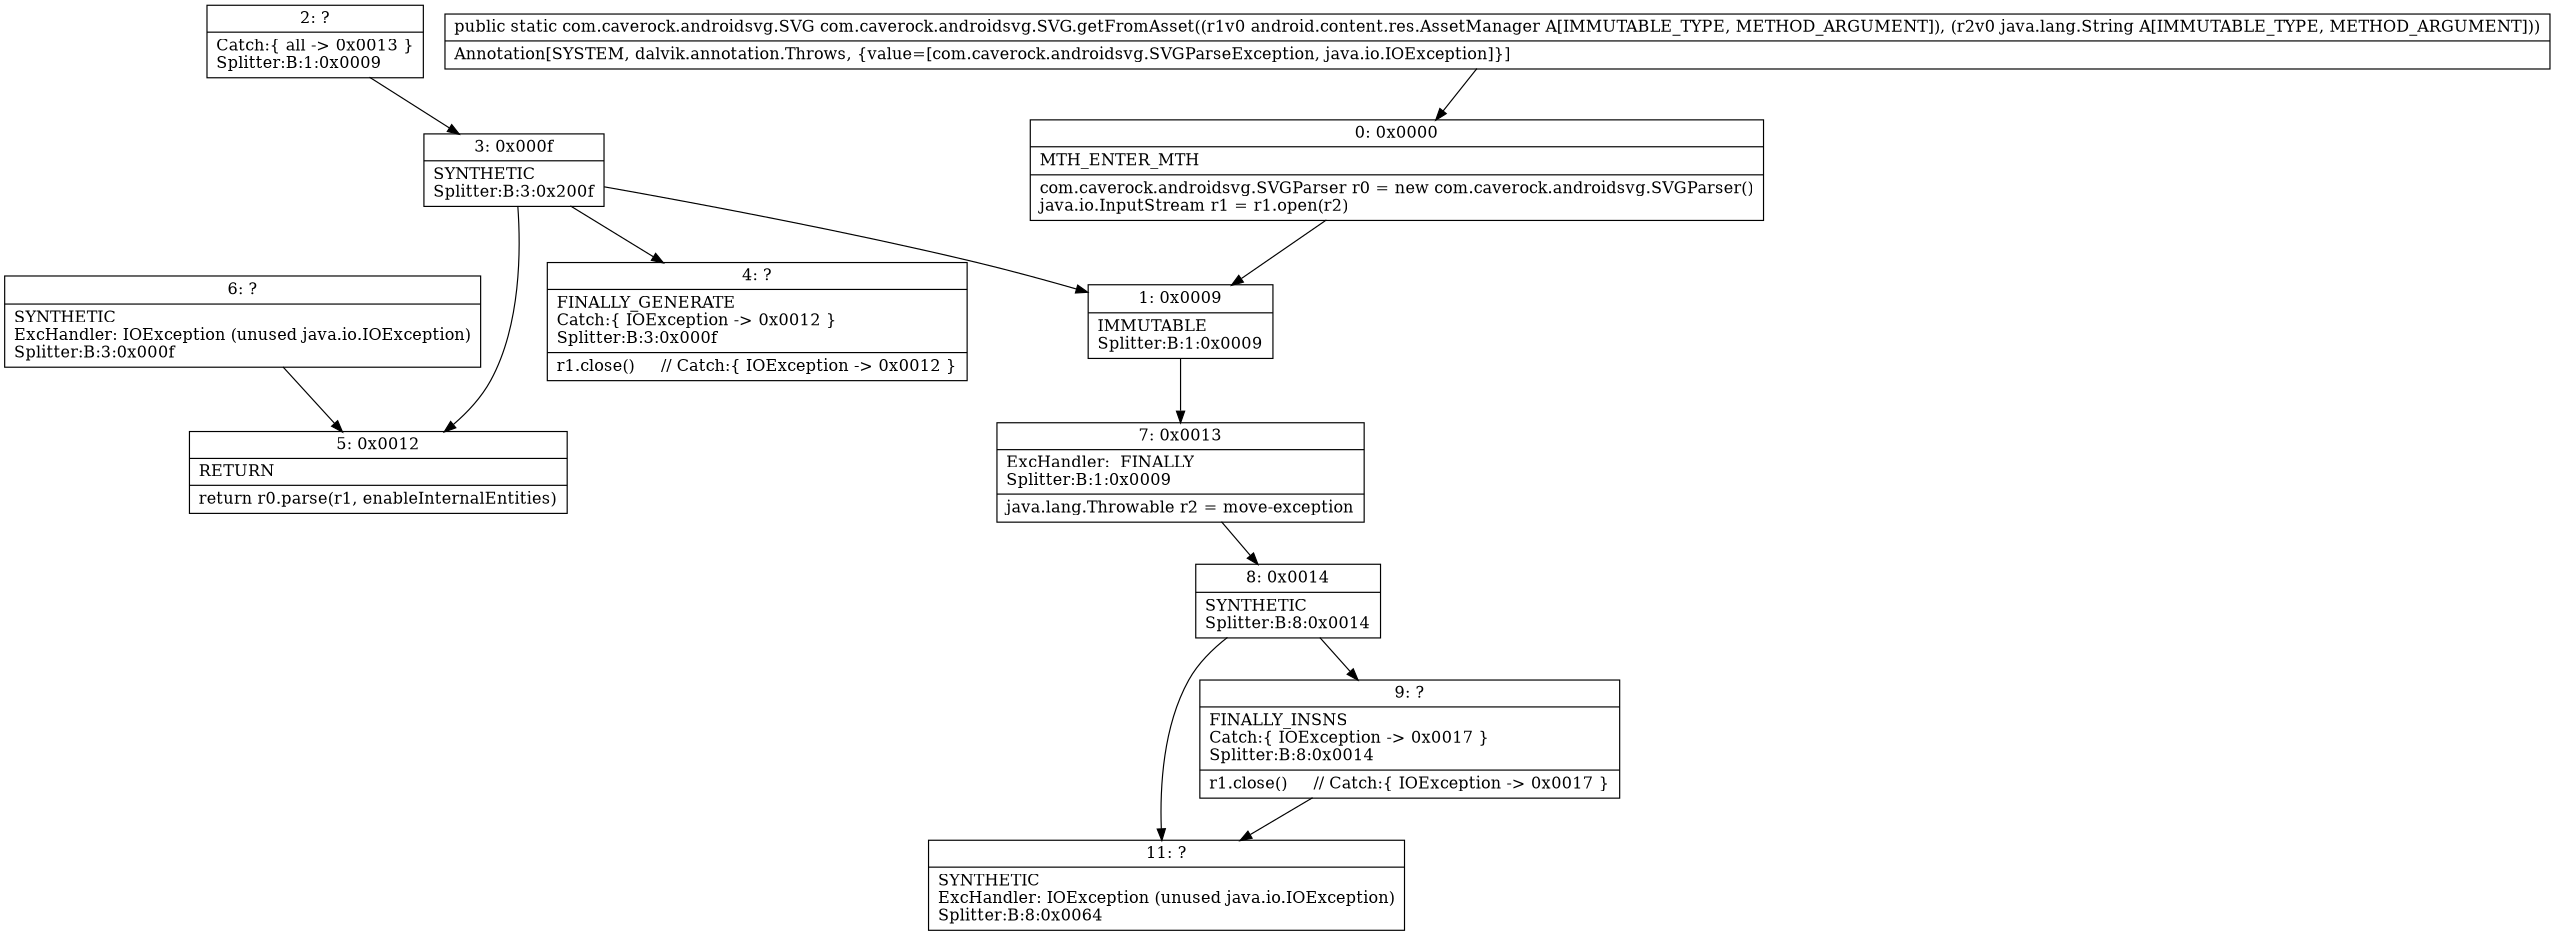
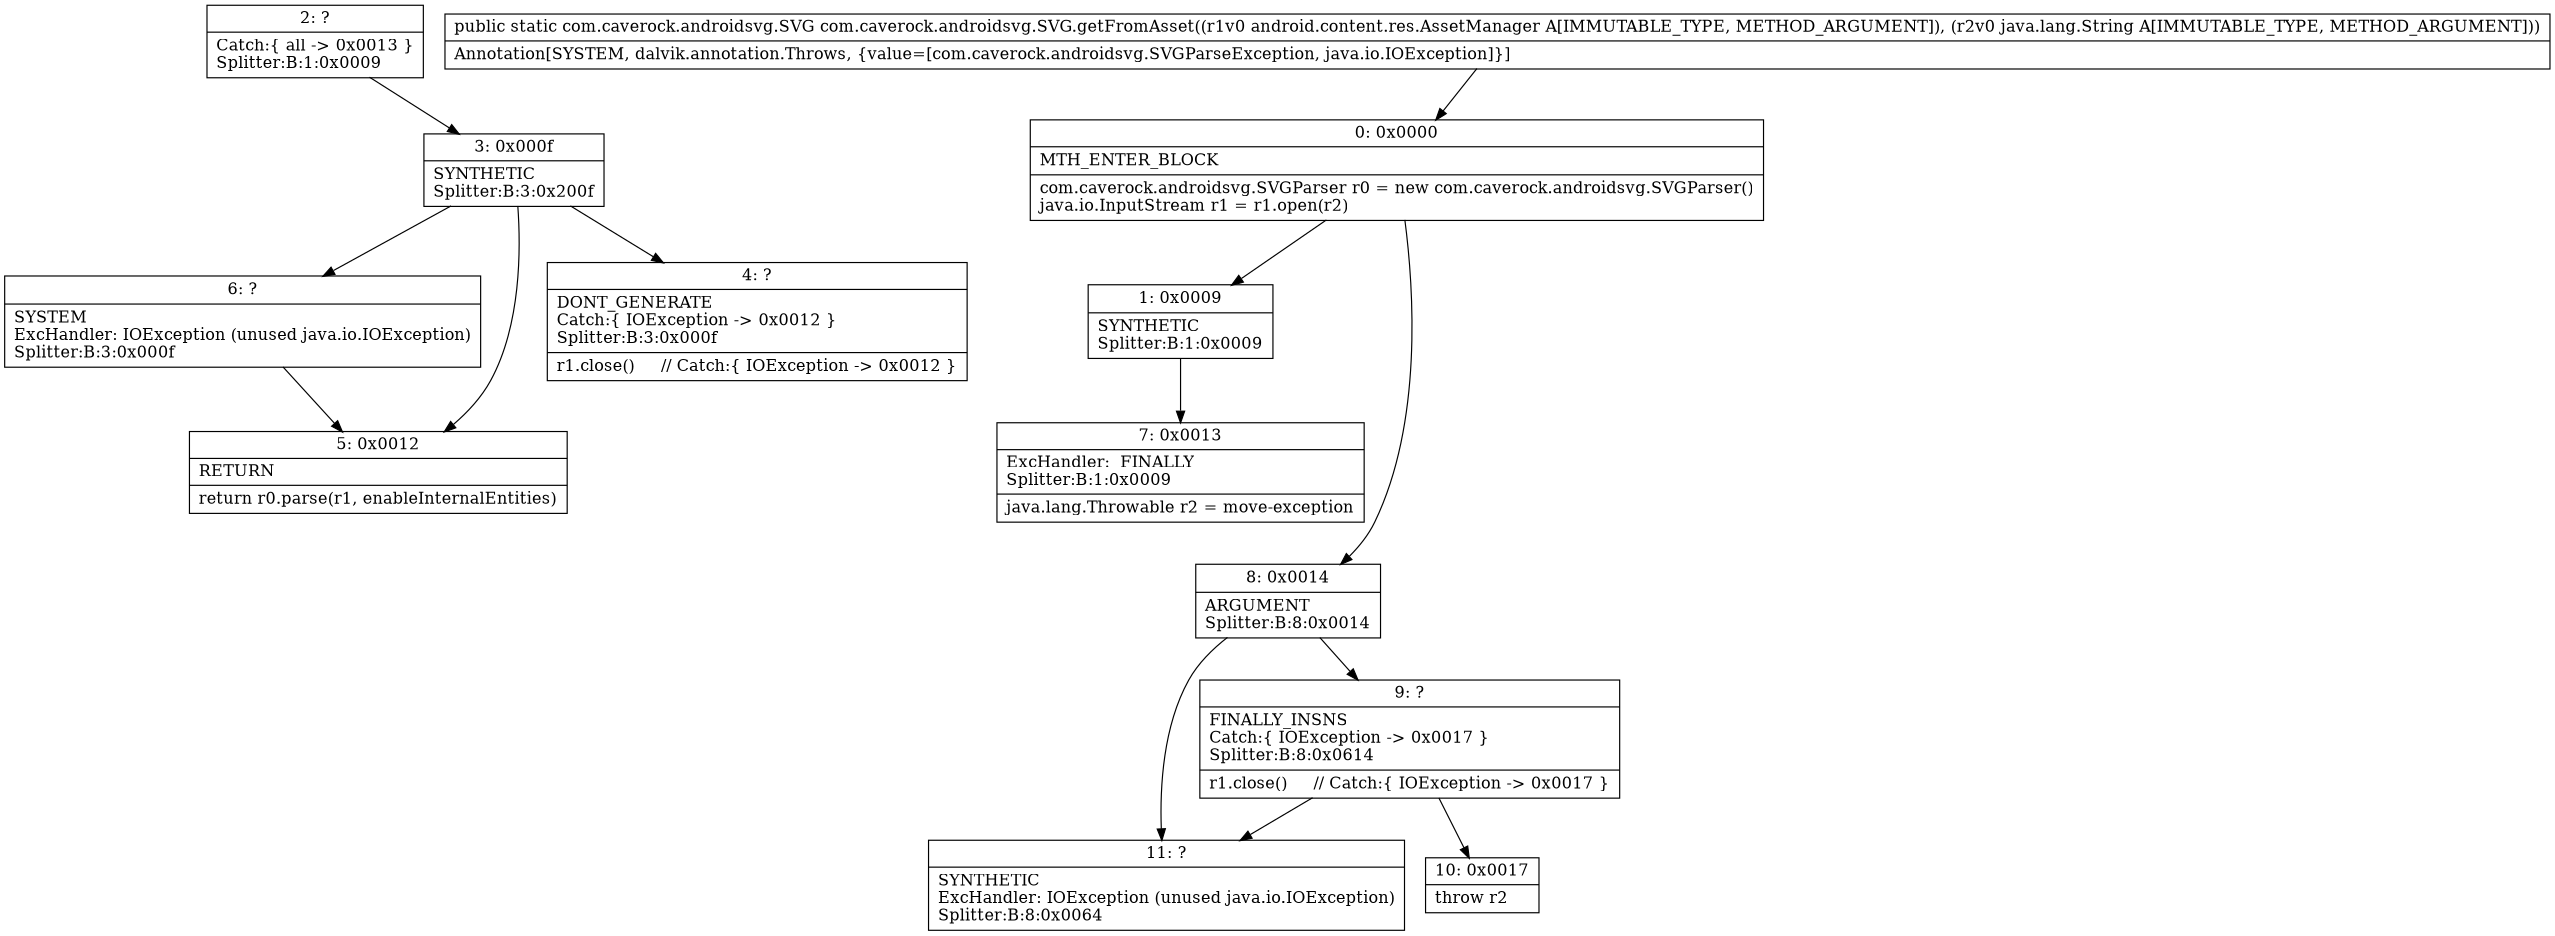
(1120, 160) -> (1130, 160)
(841, 232) -> (392, 238)
(647, 303) -> (635, 303)
(65, 318) -> (51, 318)
(1152, 326) -> (1149, 326)
(1236, 539) -> (1408, 395)
(1257, 606) -> (1258, 606)
(1292, 755) -> (1292, 755)
none -> (1482, 885)
